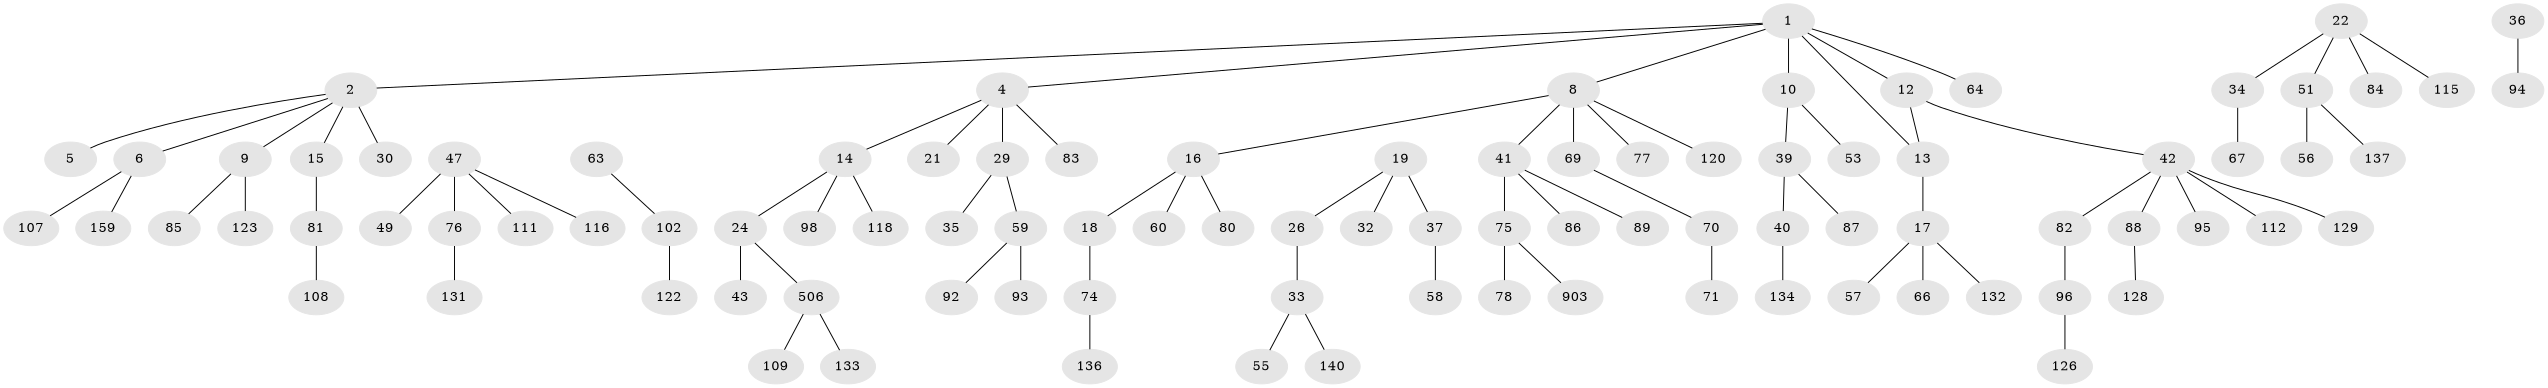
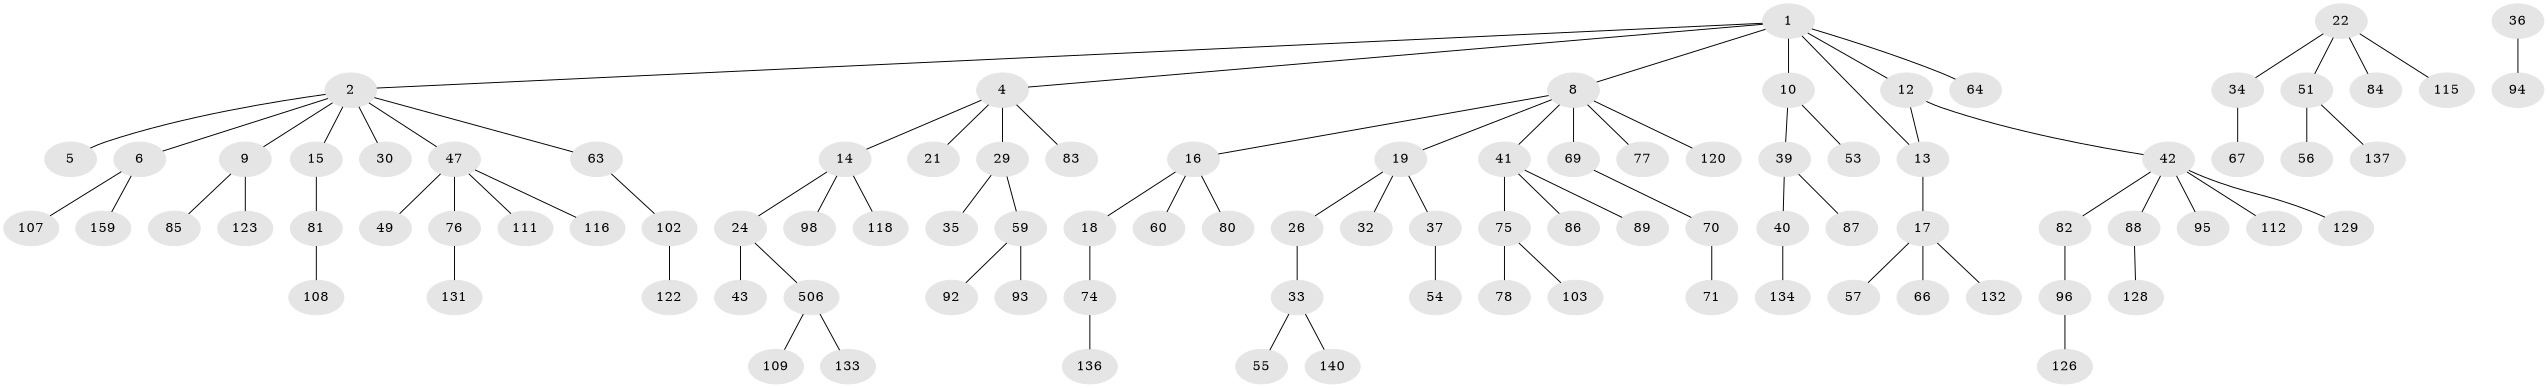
none -> (403, 125)
none -> (474, 125)
none -> (1487, 125)
(1435, 298) -> (1435, 298)
(1575, 298) -> (1575, 298)
